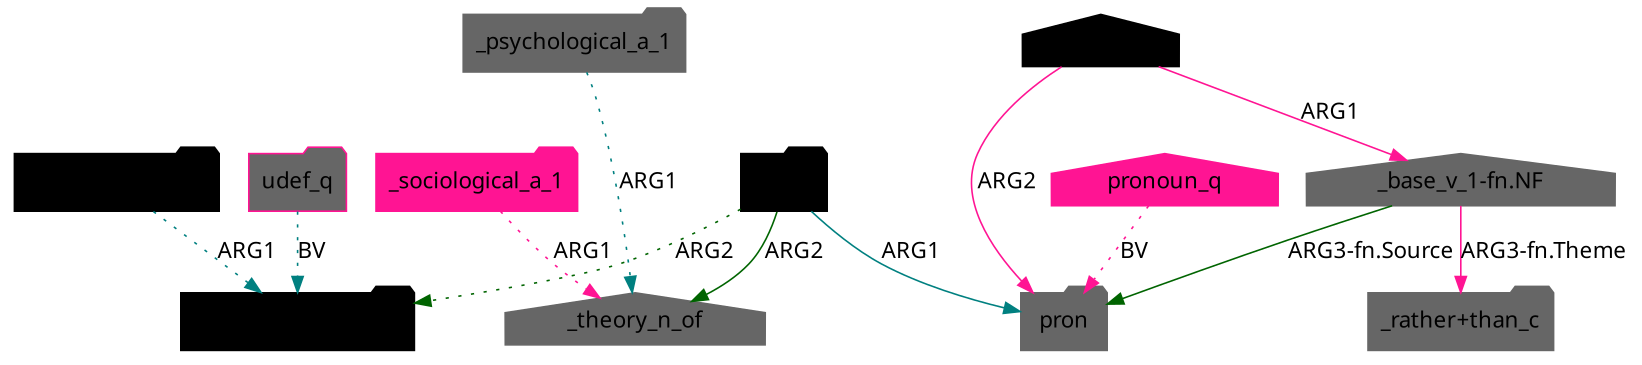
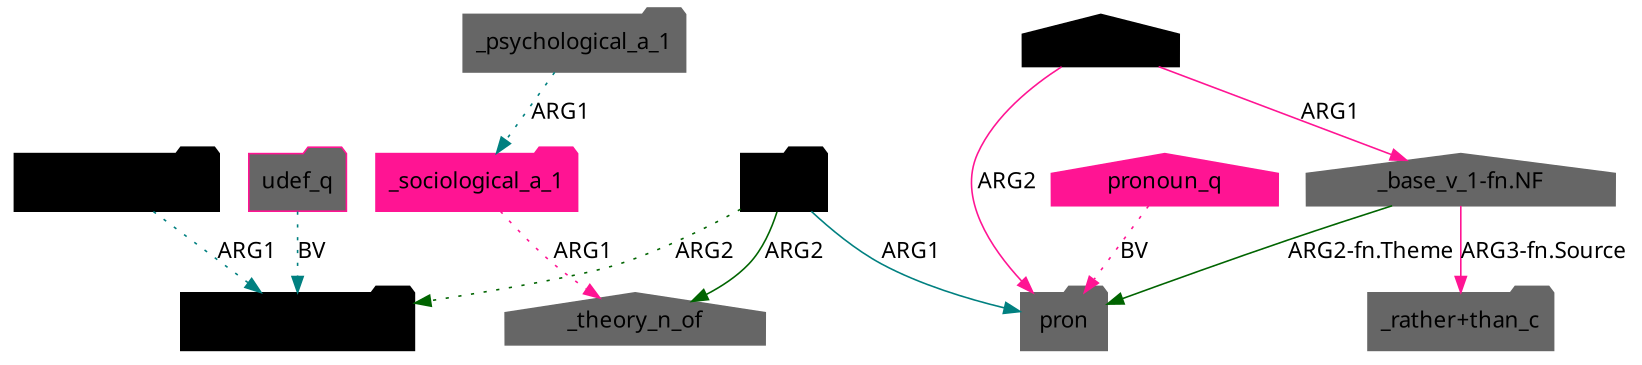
(614, 173) -> (530, 106)
(1371, 252) -> (1371, 252)
(1544, 252) -> (1544, 252)
